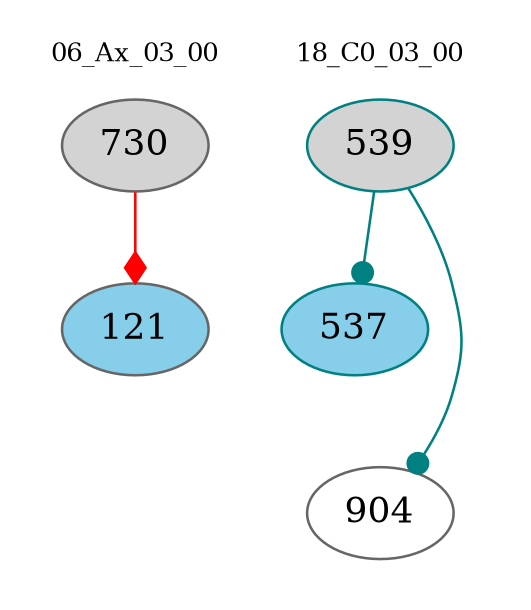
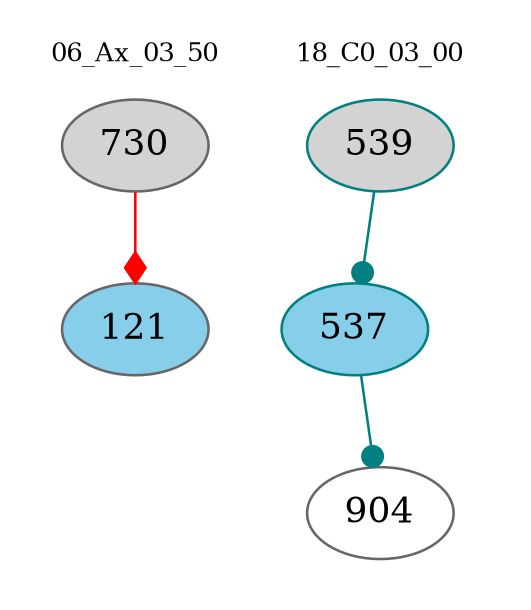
(135, 55) -> (135, 55)
(460, 320) -> (366, 410)
